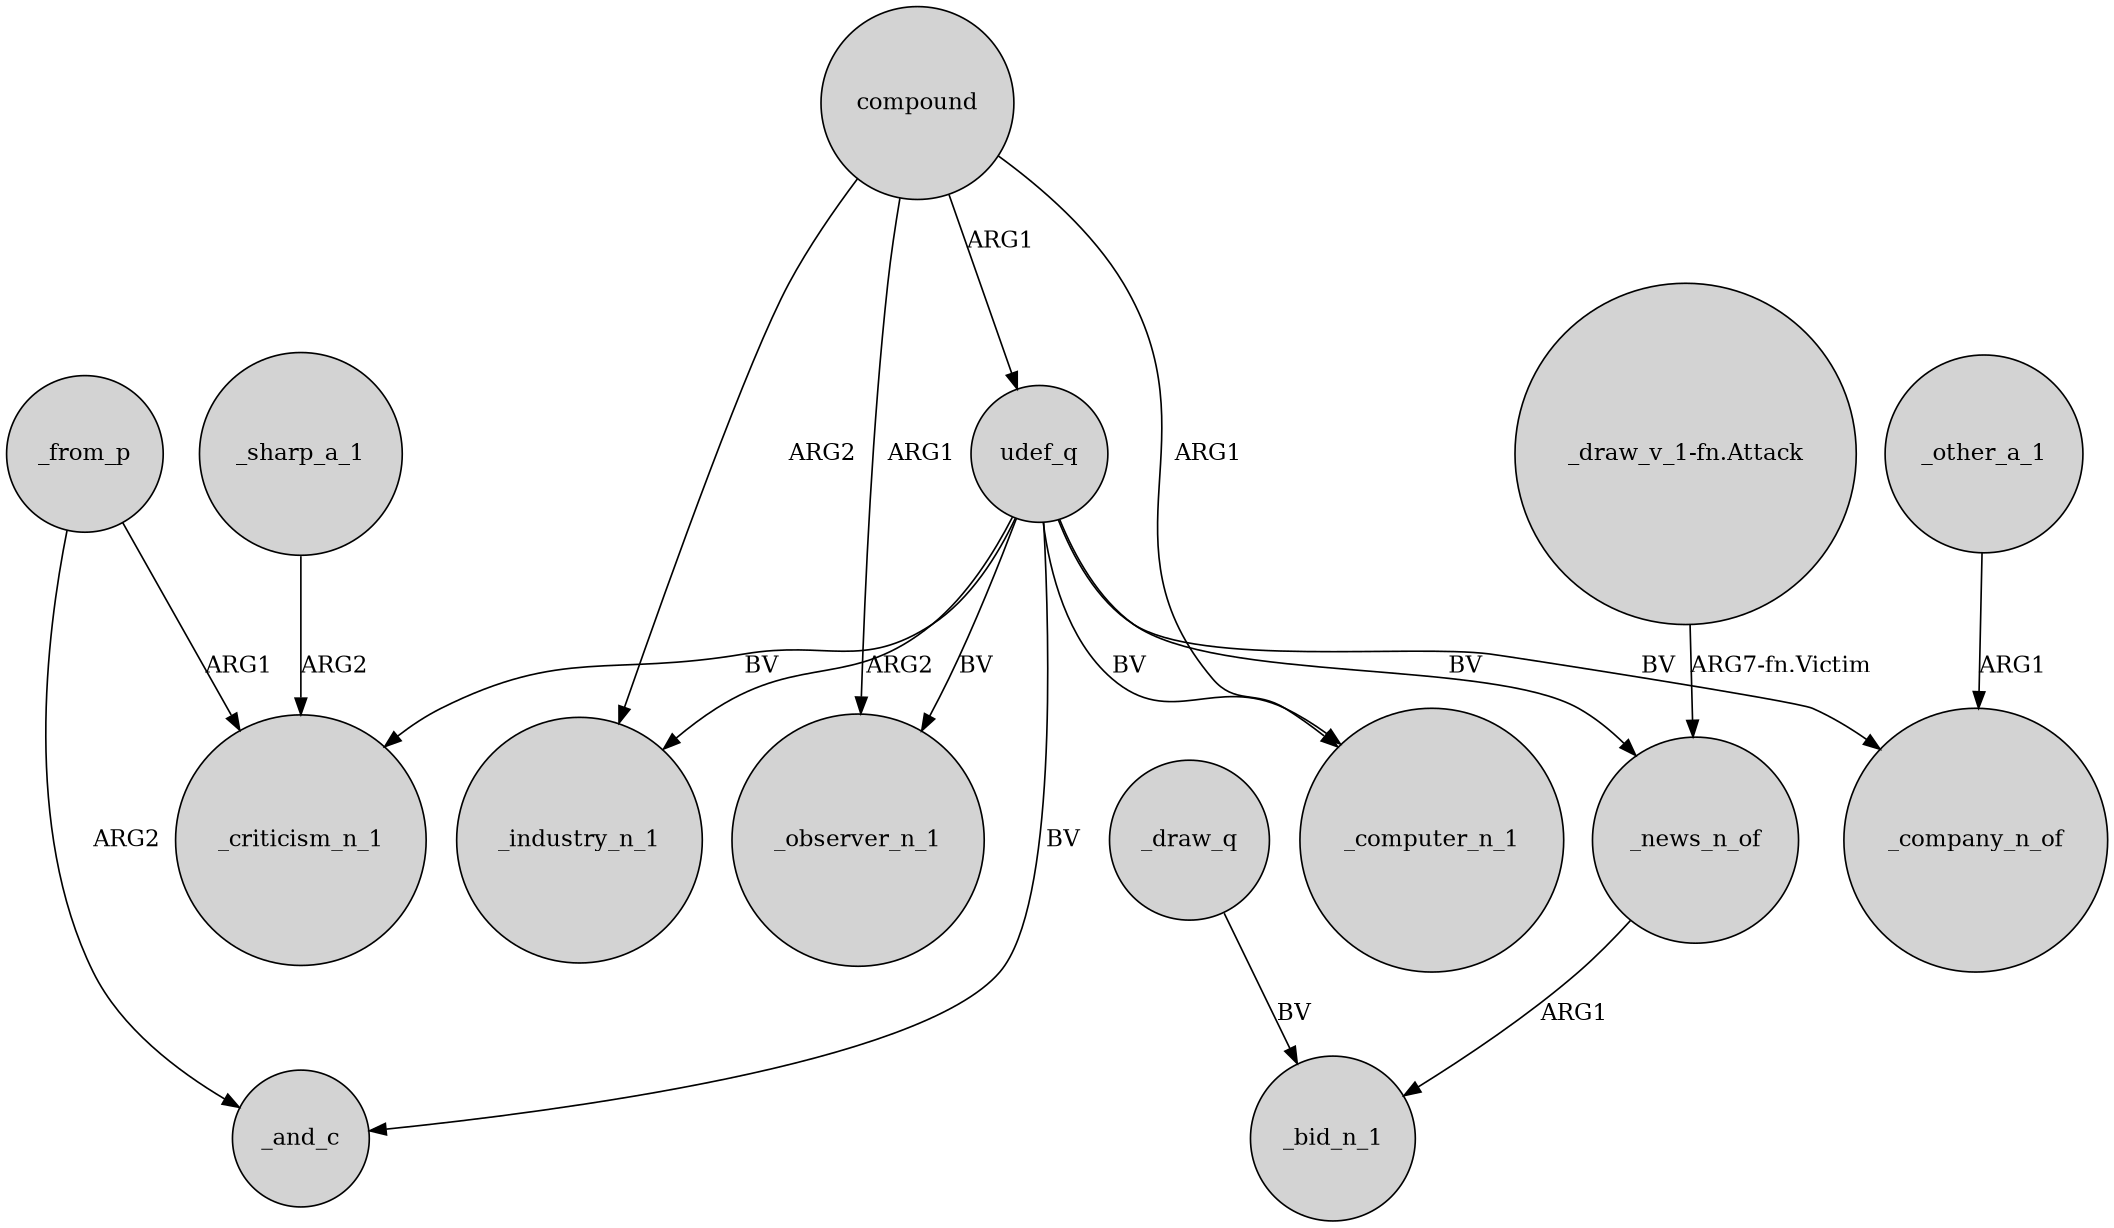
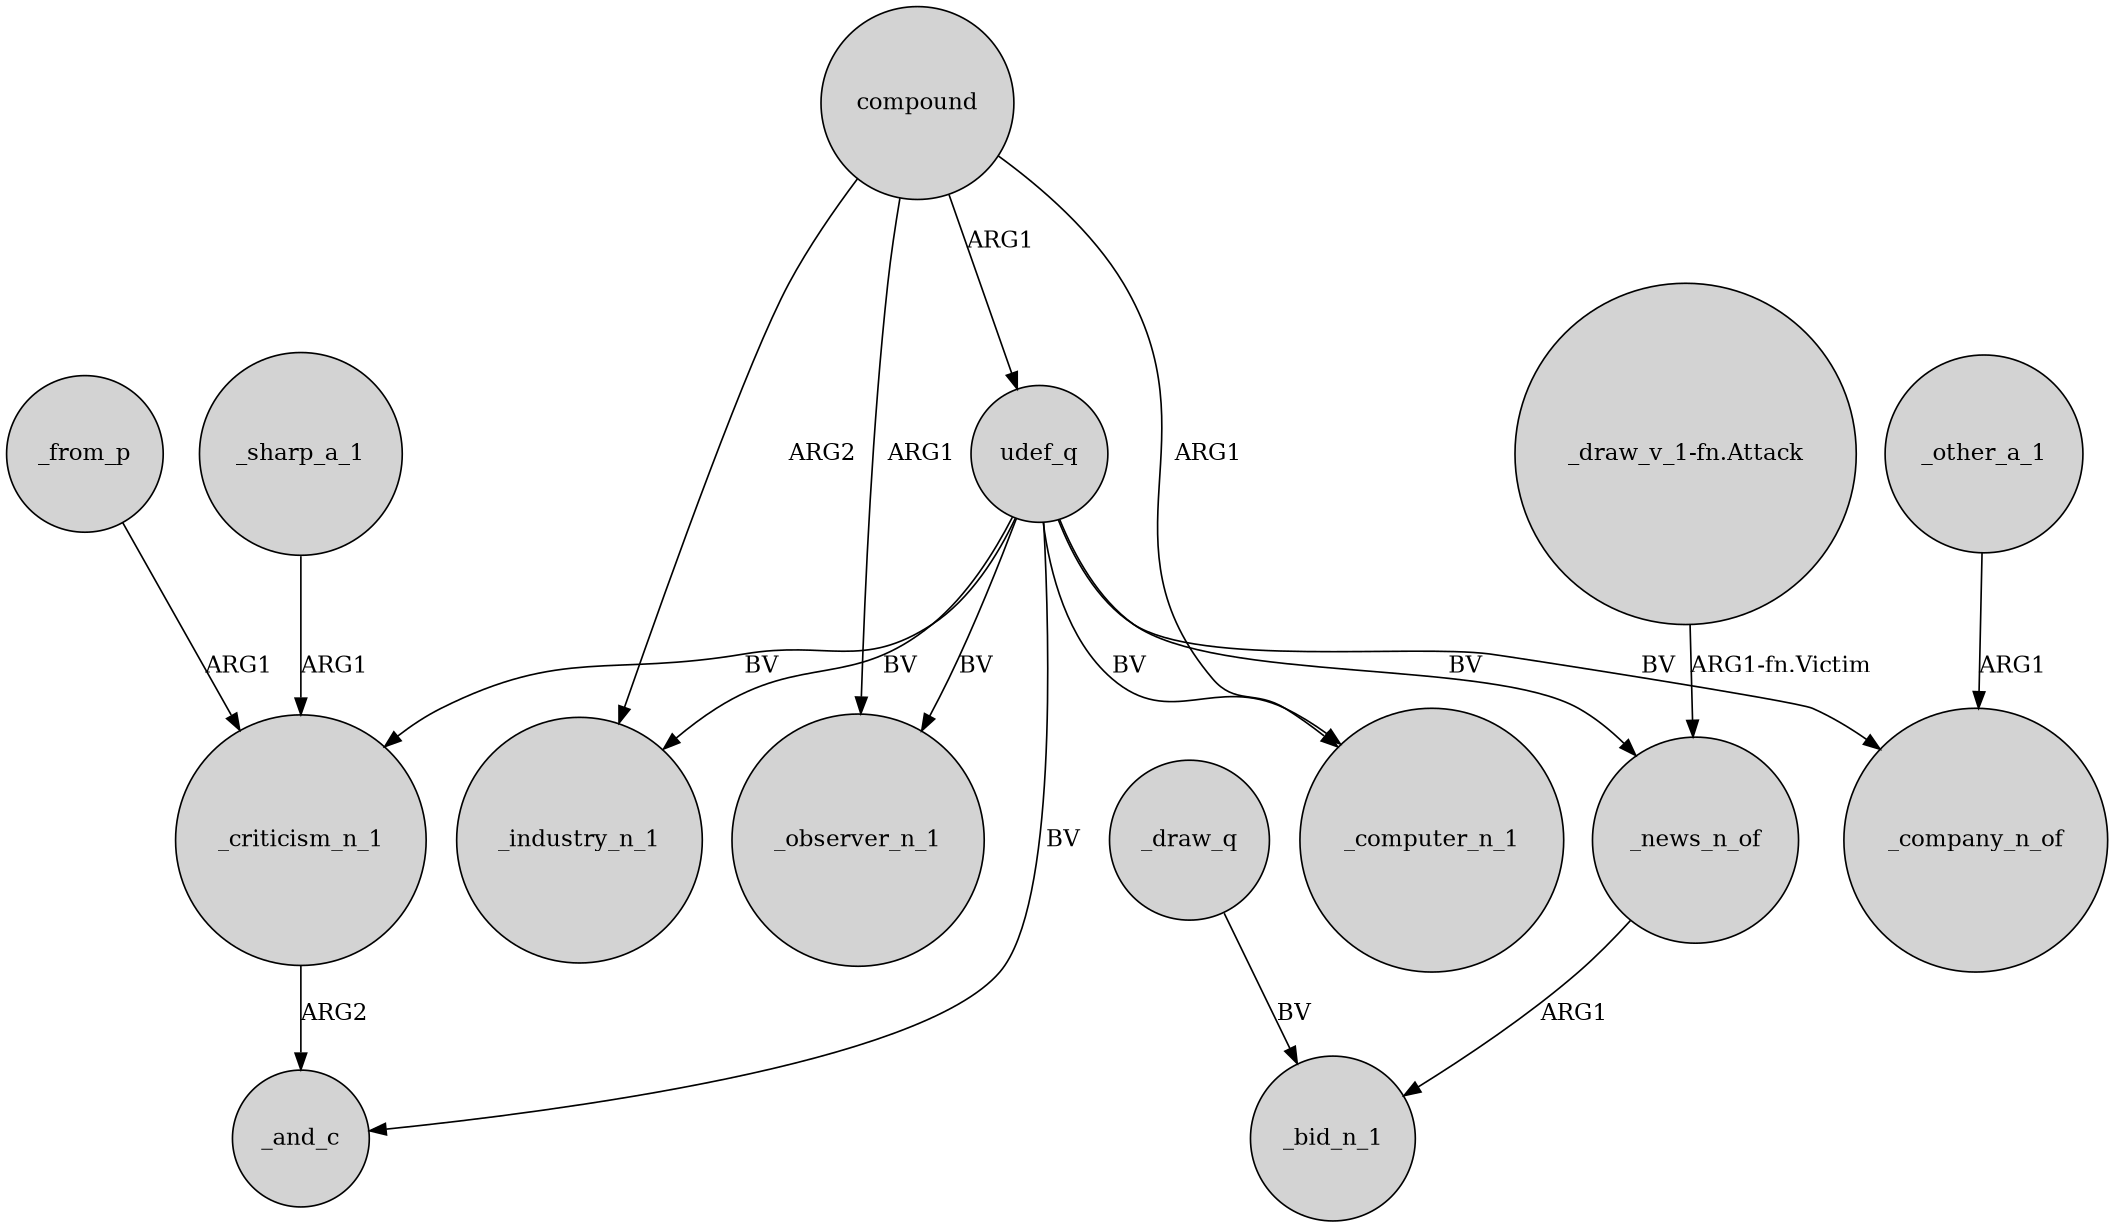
(335, 666) -> (335, 666)
(900, 666) -> (900, 666)
(1781, 666) -> (1781, 666)
(55, 846) -> (301, 1009)
